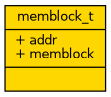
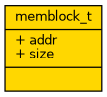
(55, 55) -> (35, 55)
